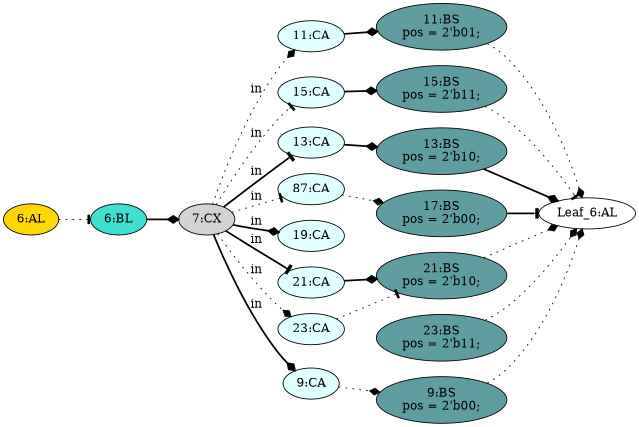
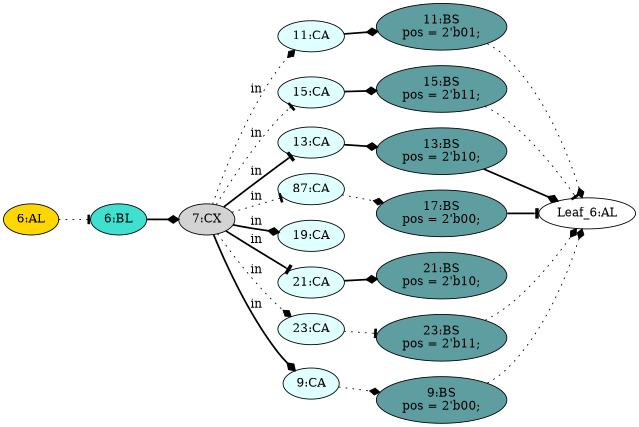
(516, 244) -> none
(365, 307) -> (358, 332)
